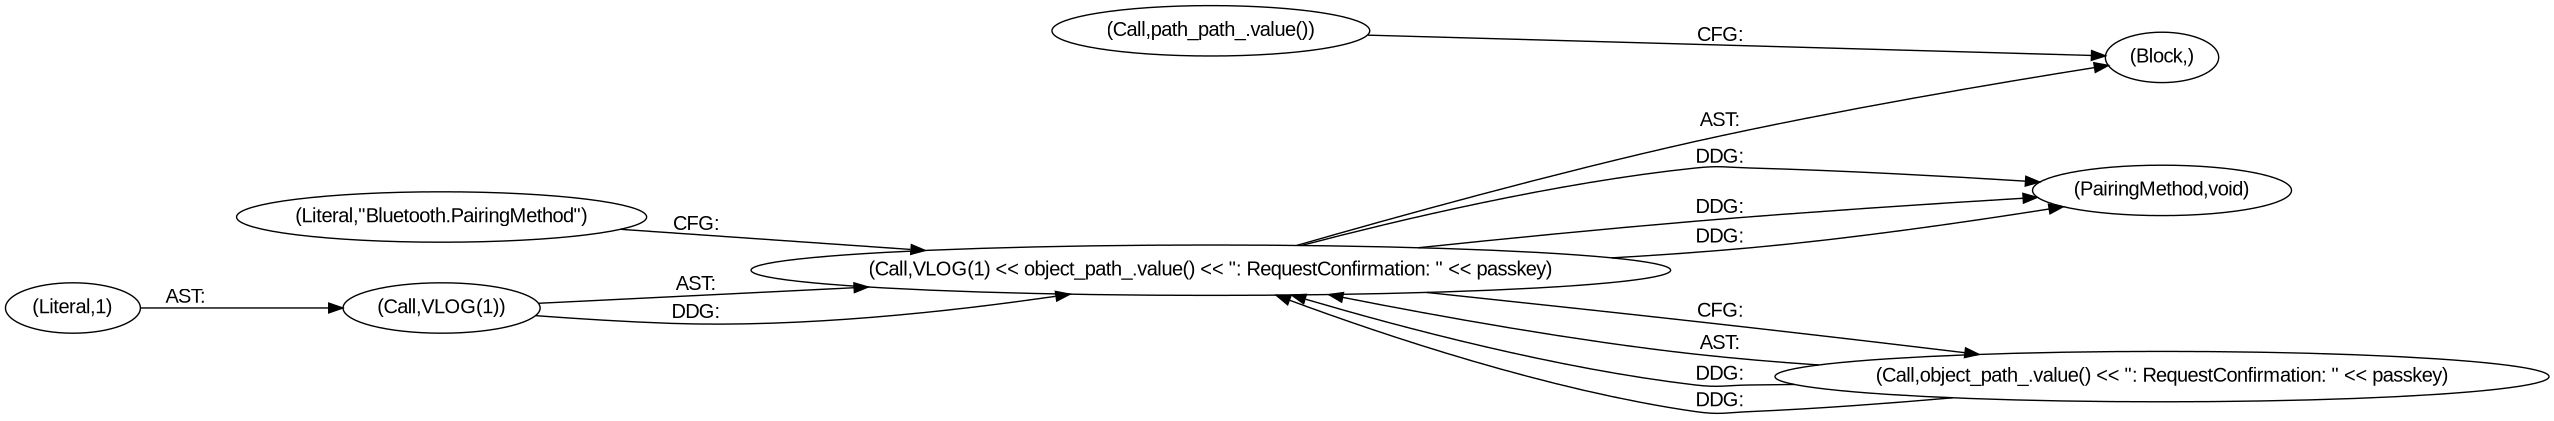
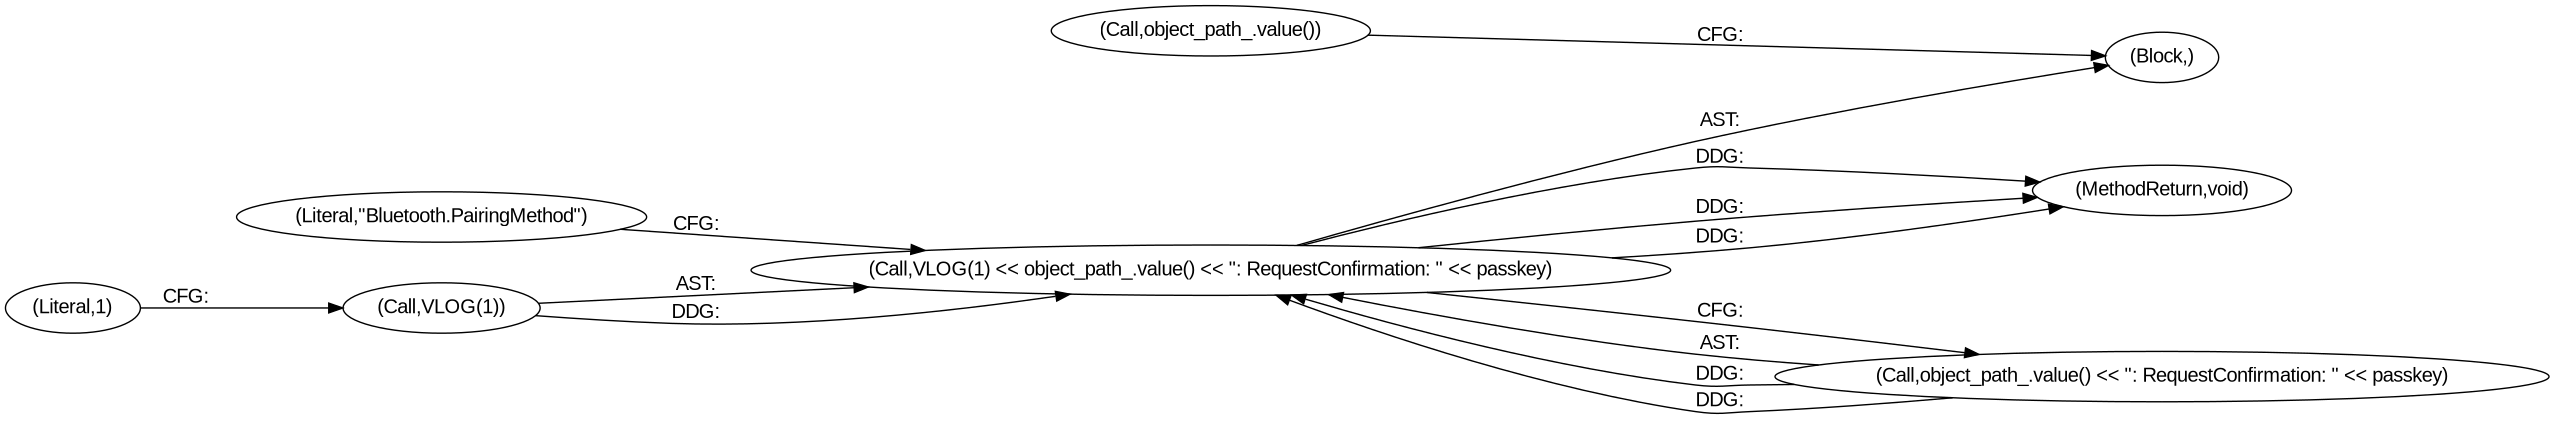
(1211, 31) -> (1211, 31)
(2162, 190) -> (2162, 190)
(189, 298) -> (189, 298)
